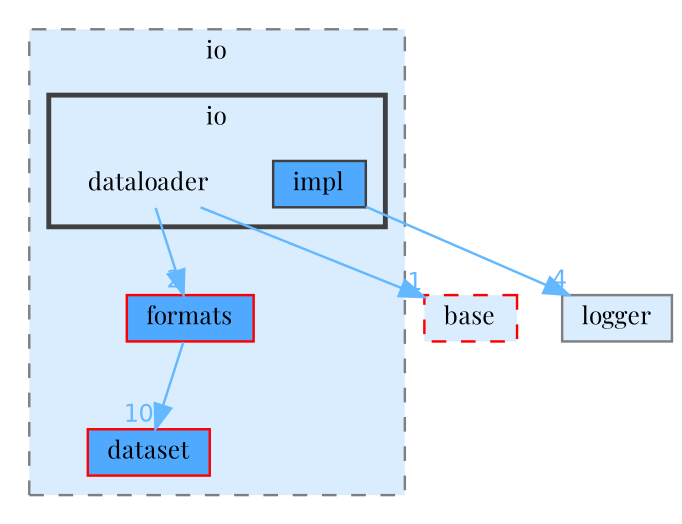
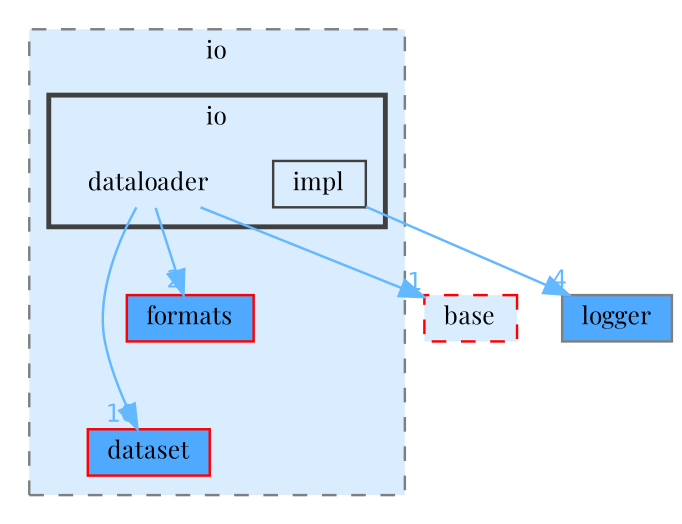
(319, 184) -> (319, 184)
(617, 318) -> (617, 318)
(173, 374) -> (103, 306)
